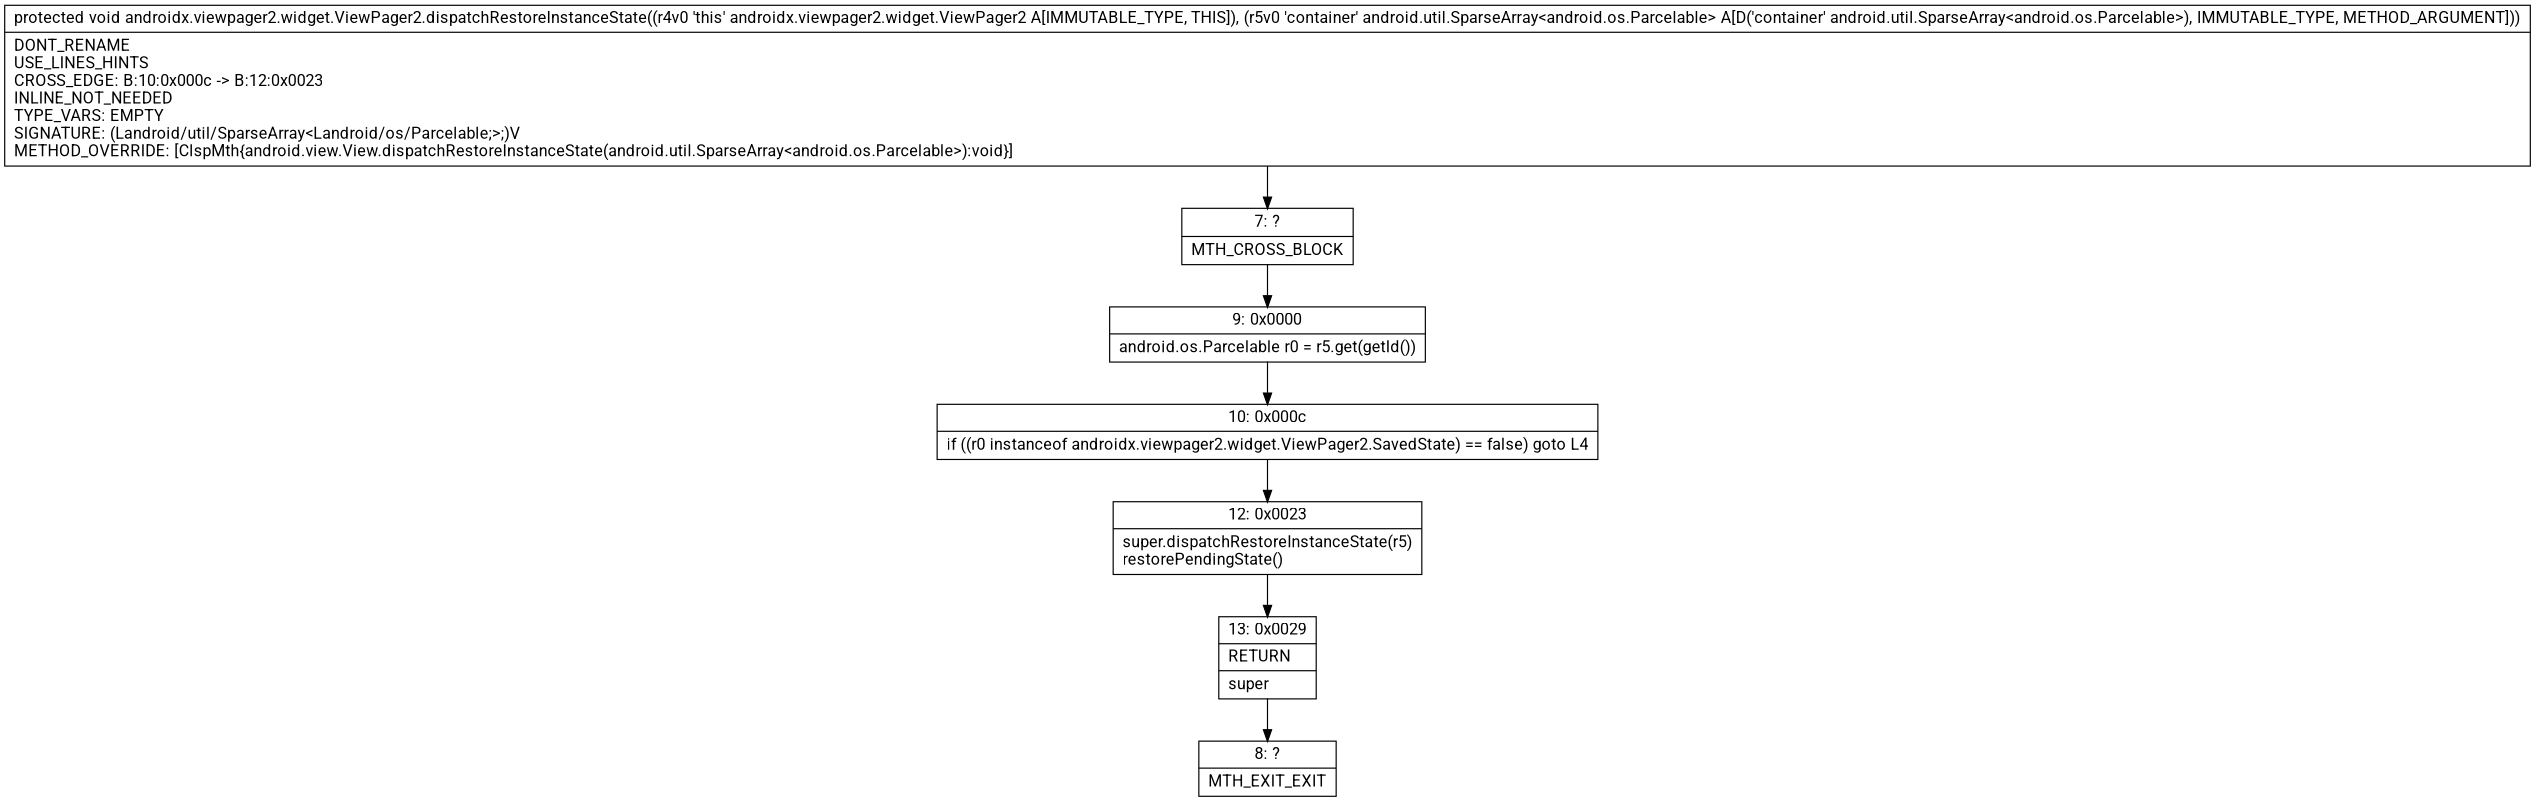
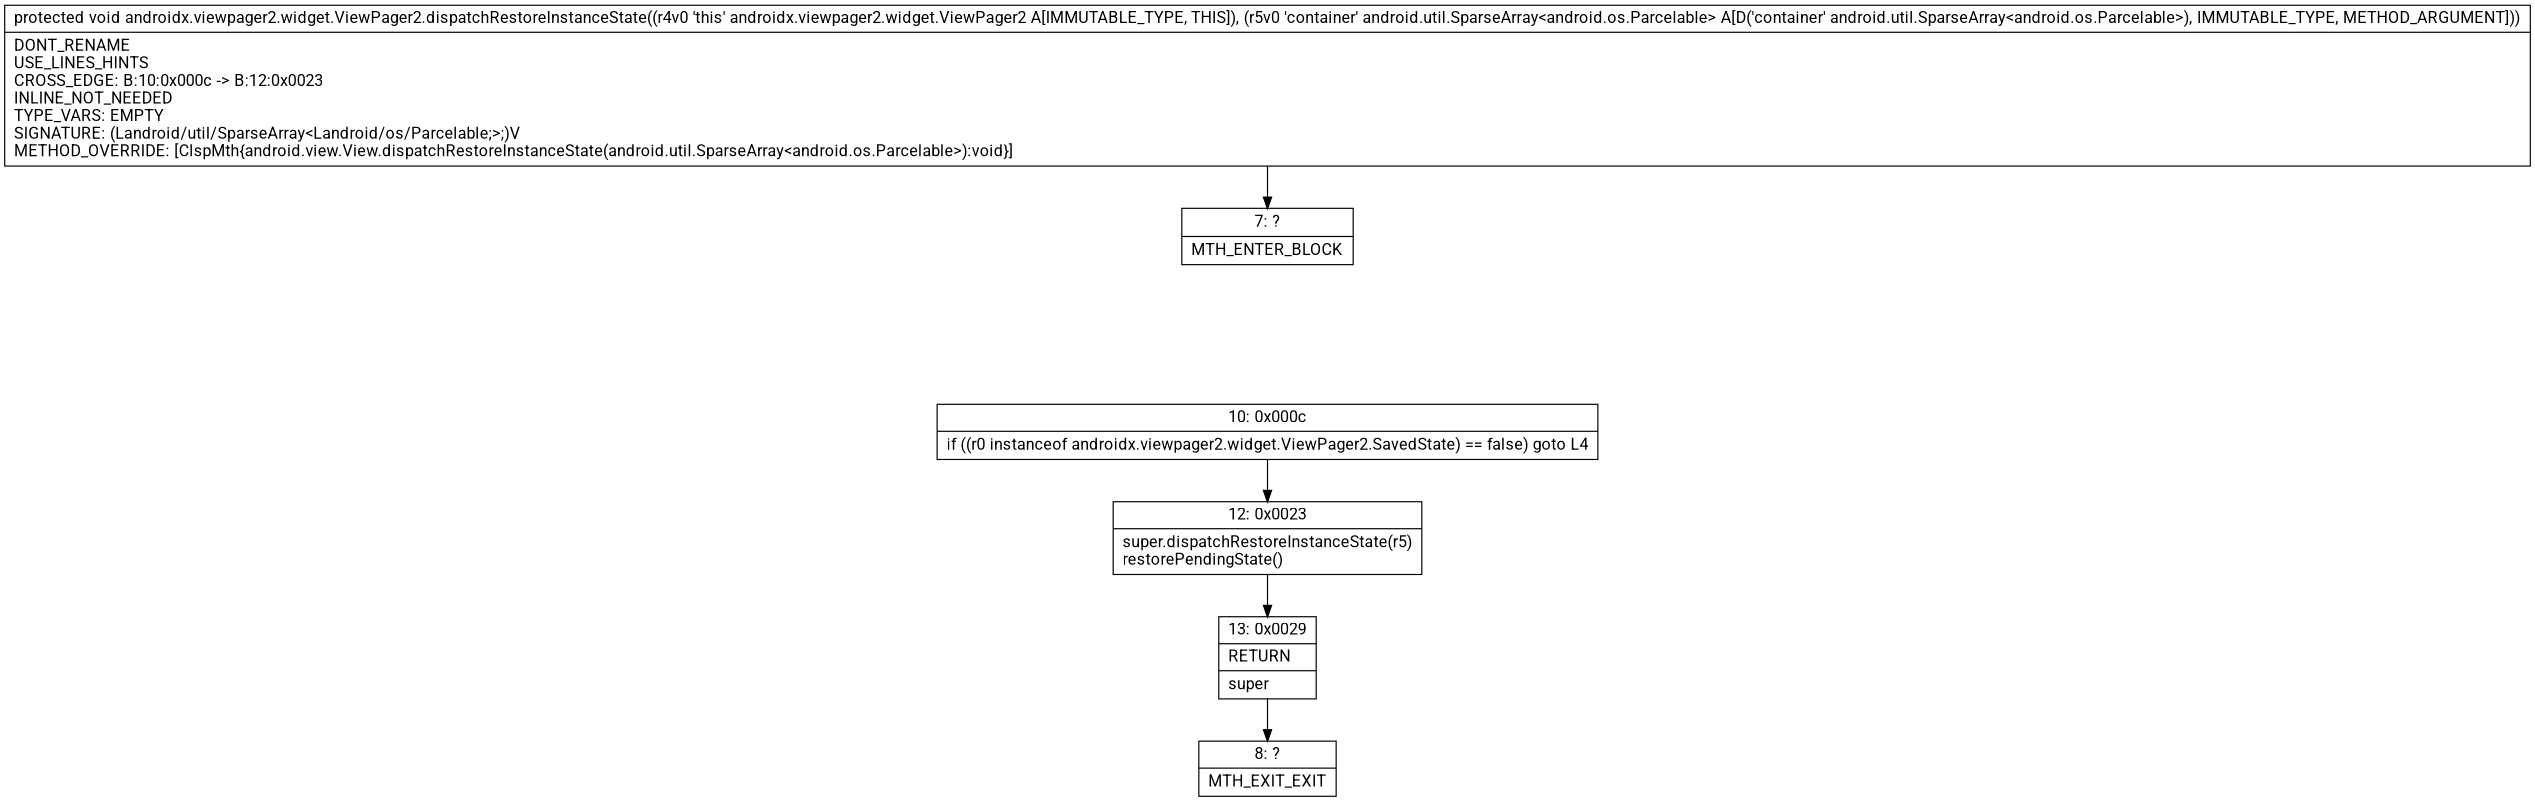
(1268, 250) -> (1268, 250)
(1268, 334) -> none
